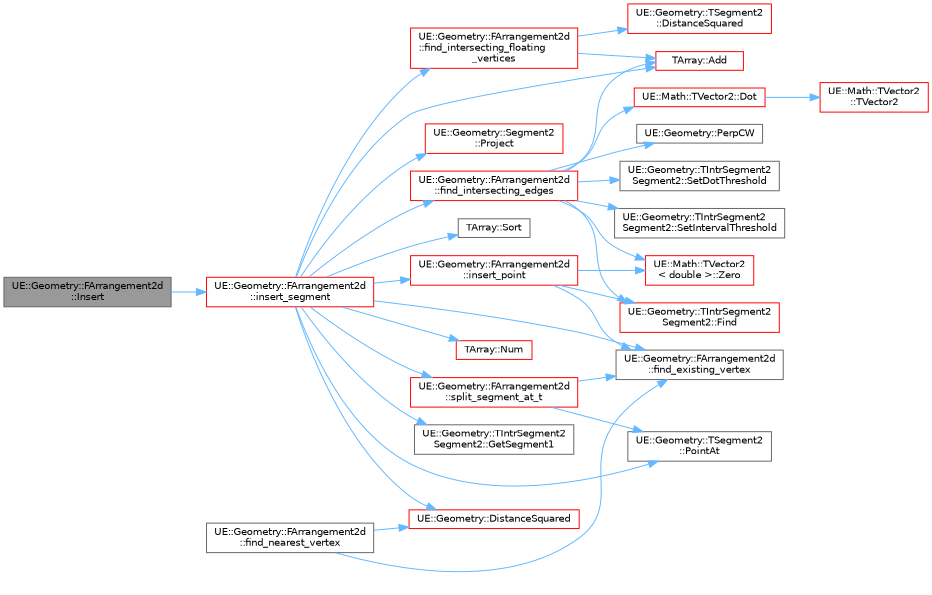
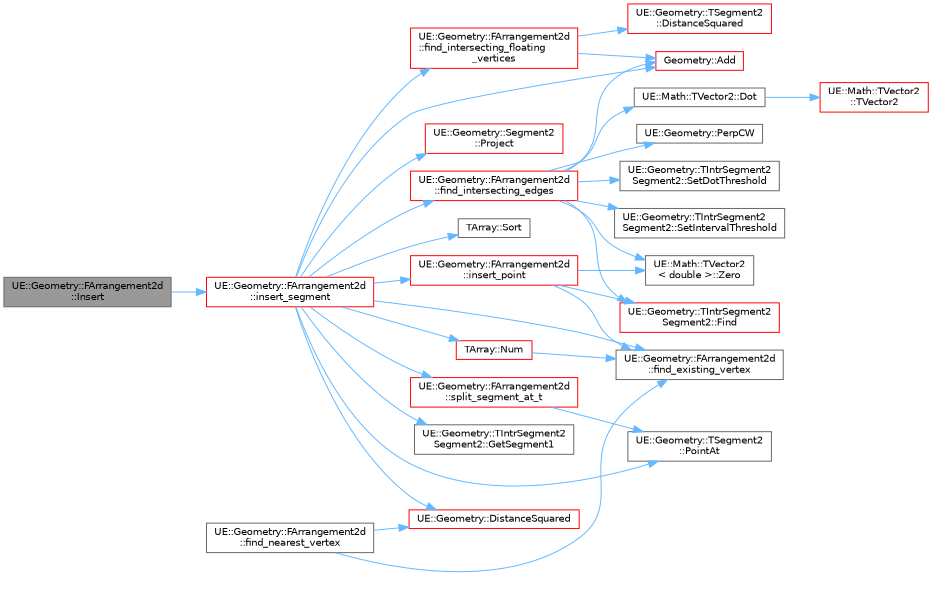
(700, 61) -> (700, 61)
(700, 97) -> (700, 97)
(700, 270) -> (700, 270)
(592, 379) -> (569, 355)
